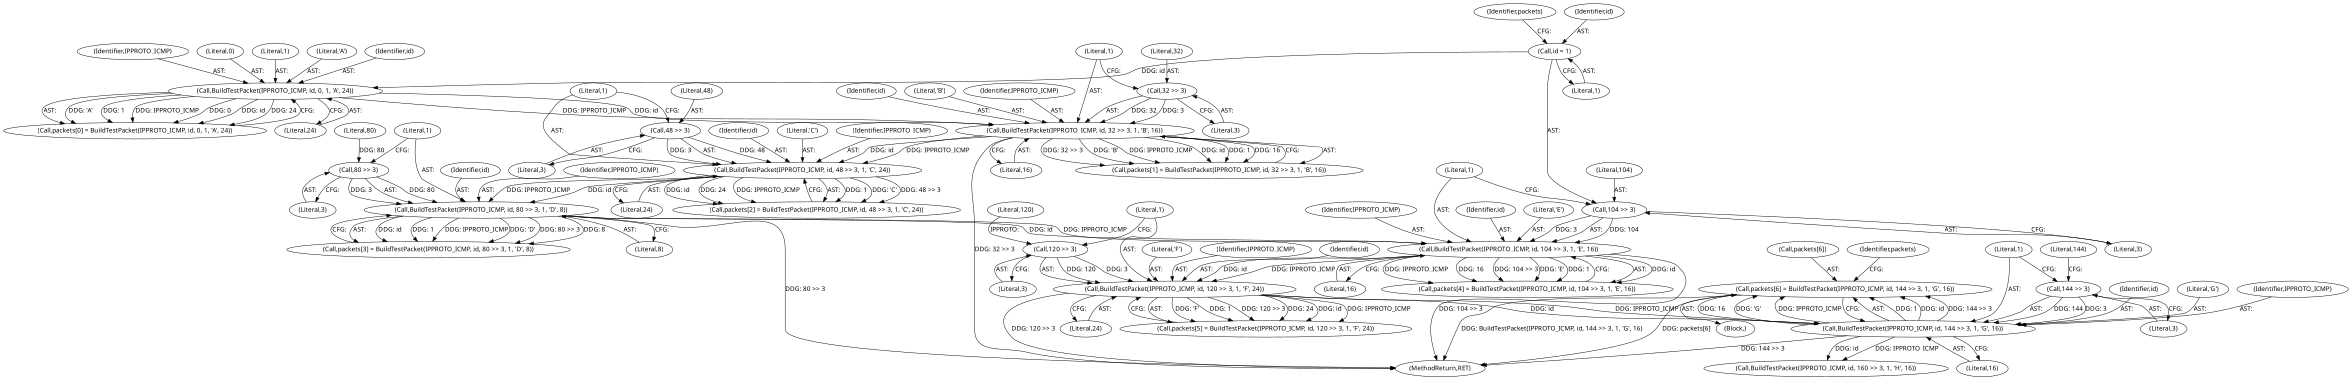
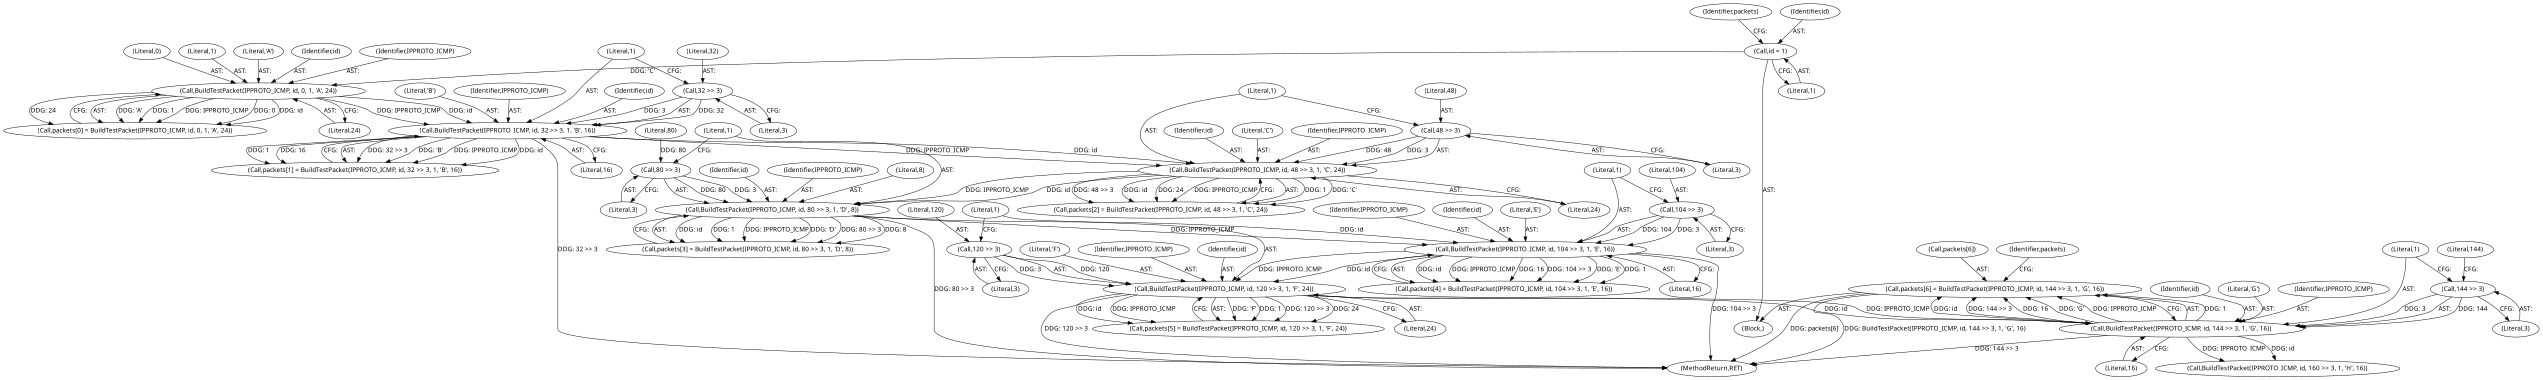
(1153, 71) -> (643, 71)
(1547, 143) -> (1763, 188)
(614, 220) -> none
(1005, 230) -> (963, 230)
